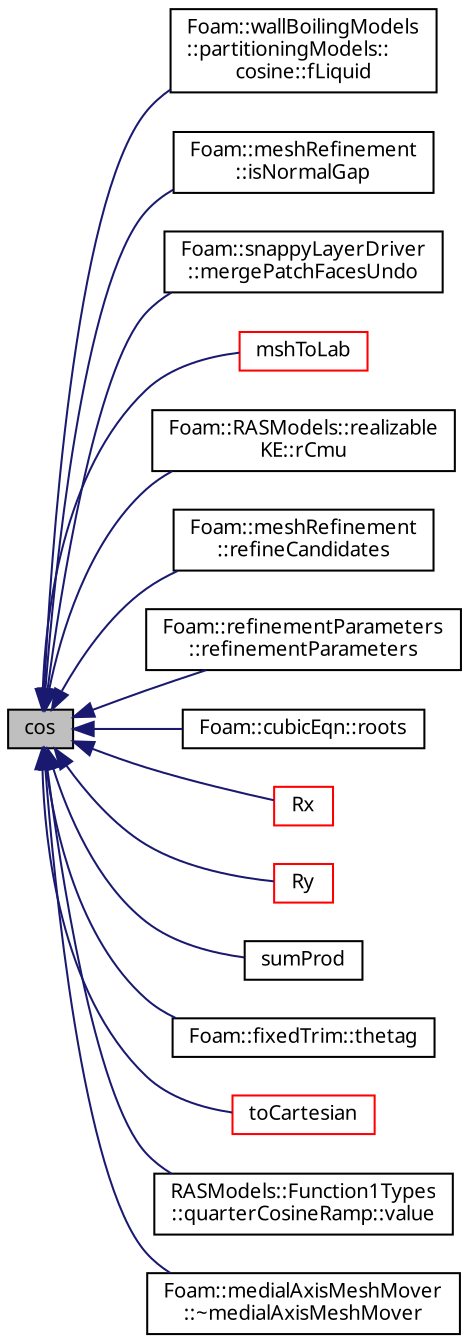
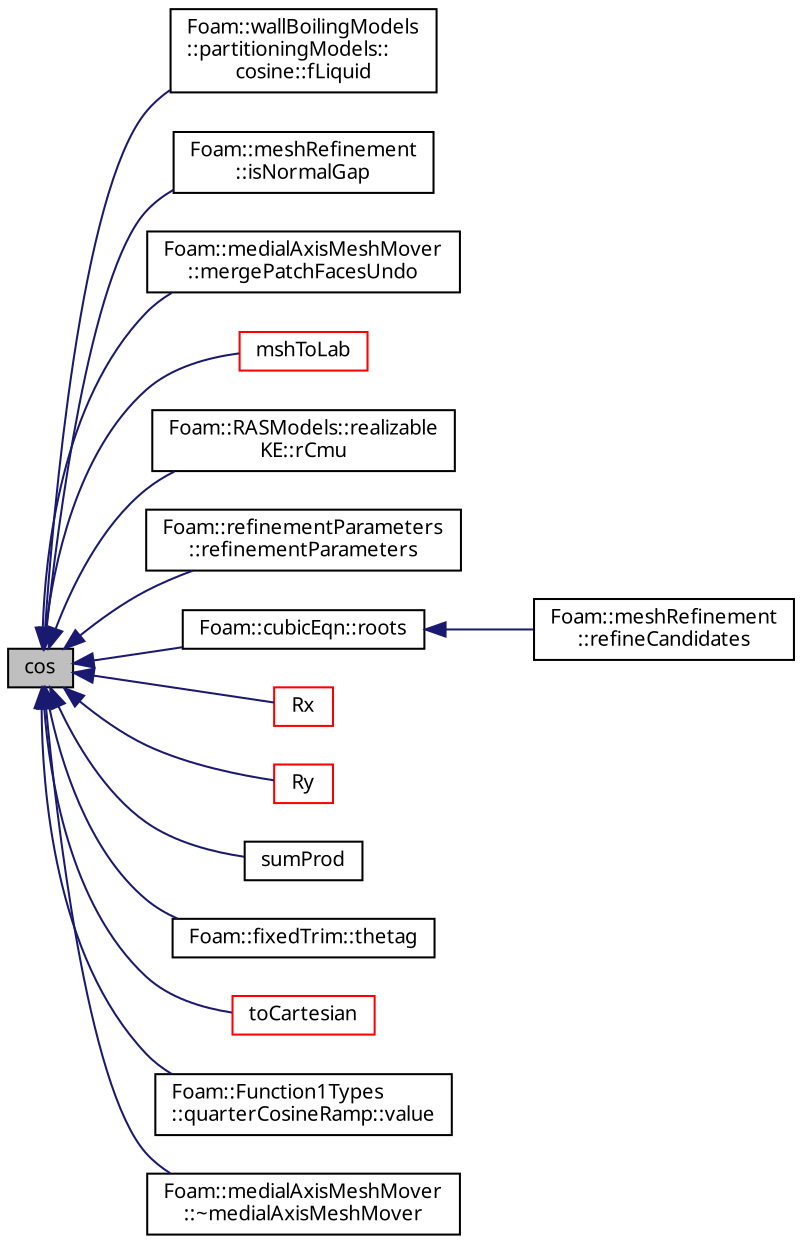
(304, 262) -> (304, 262)
(110, 622) -> (490, 629)
(304, 1204) -> (304, 1105)
